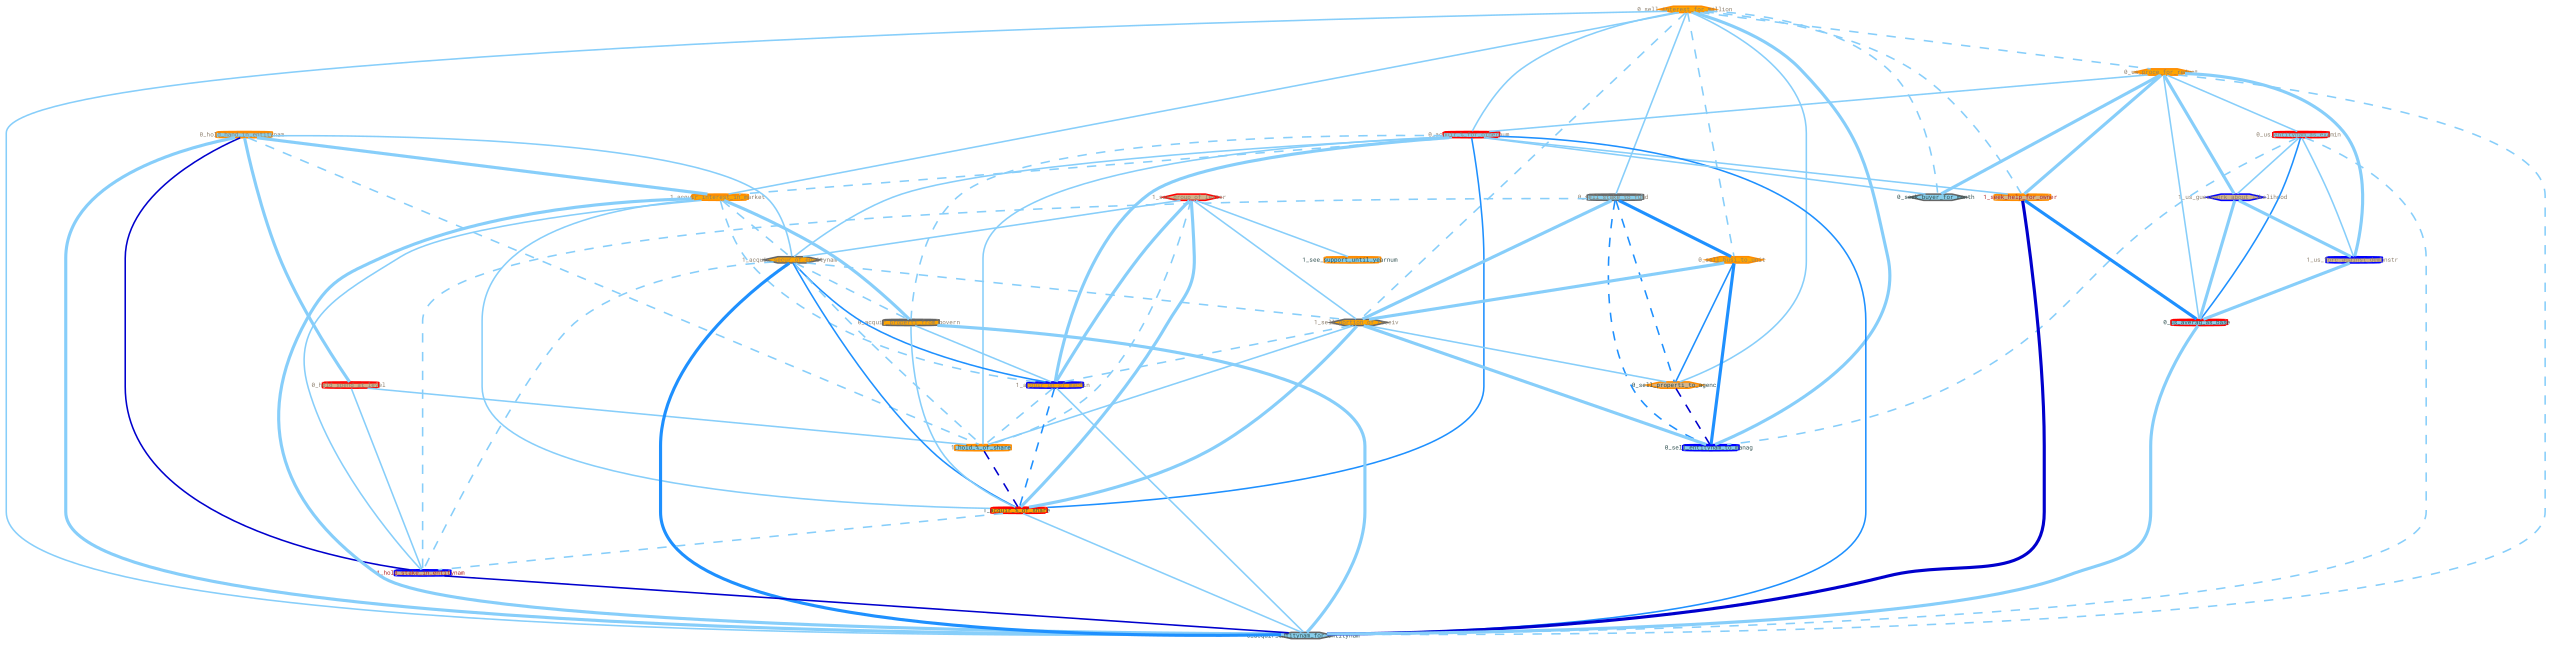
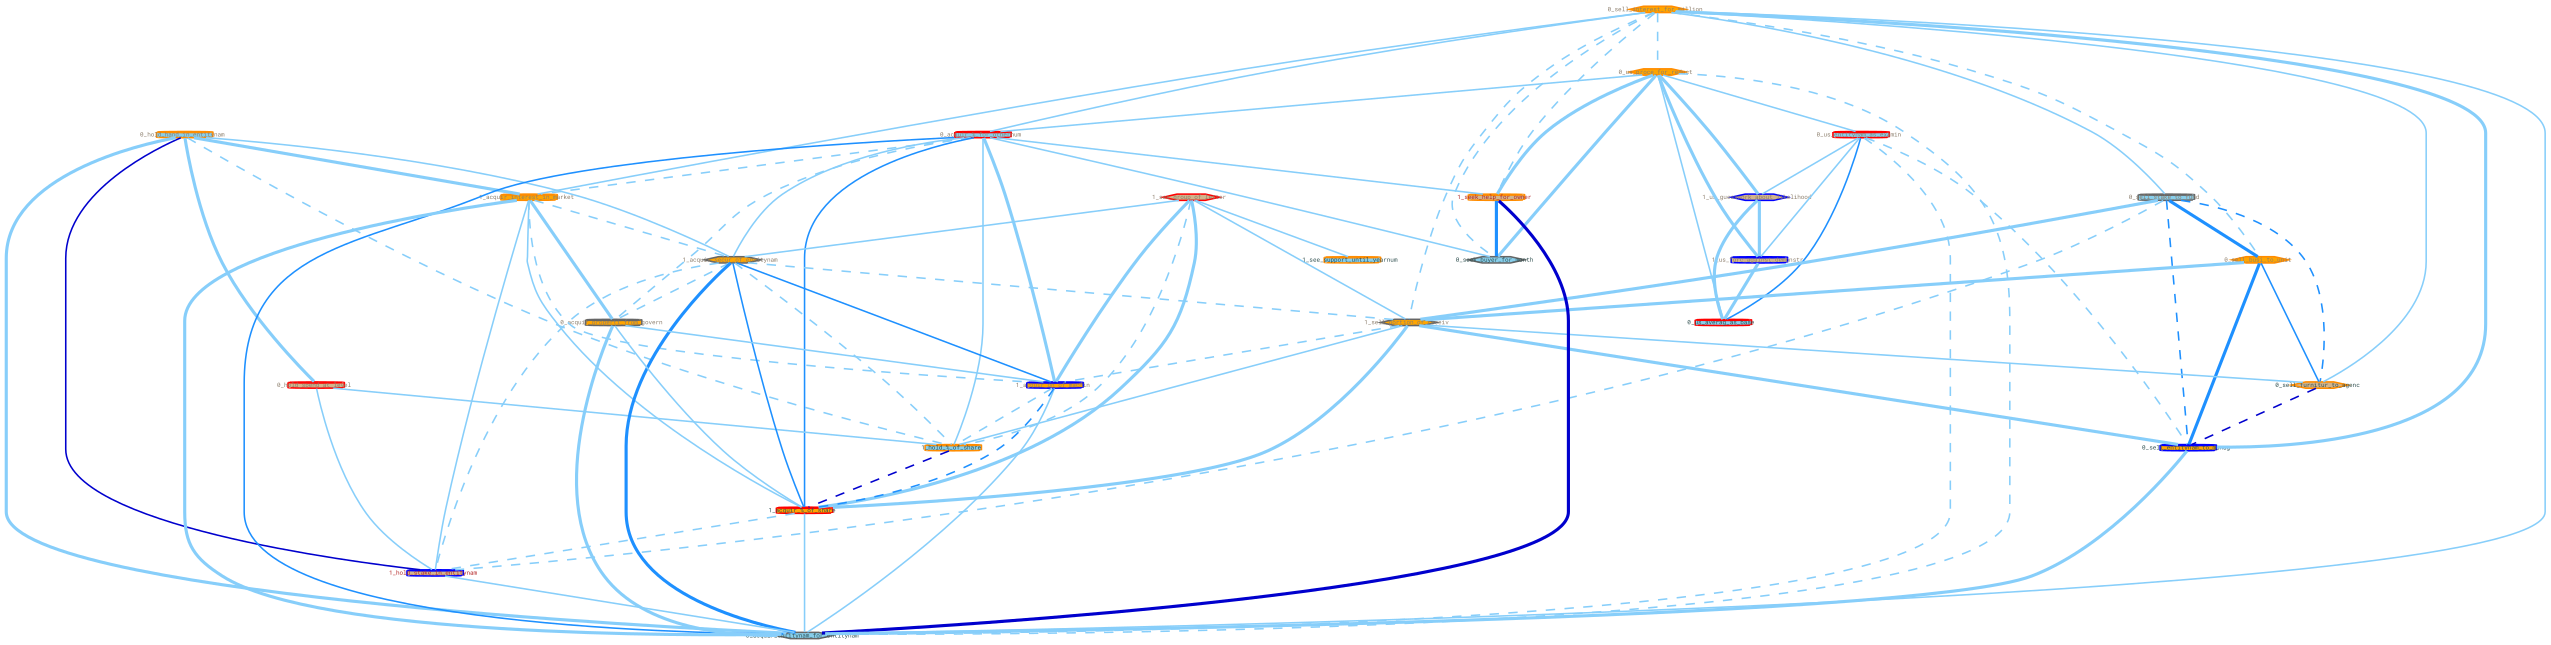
(2102, 254) -> (1496, 228)
(1675, 385) -> (2320, 385)
(1711, 448) -> (2188, 448)
(888, 606) -> (611, 603)
(1907, 607) -> (1530, 618)
